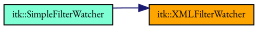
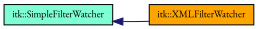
(126, 8) -> (136, 22)
